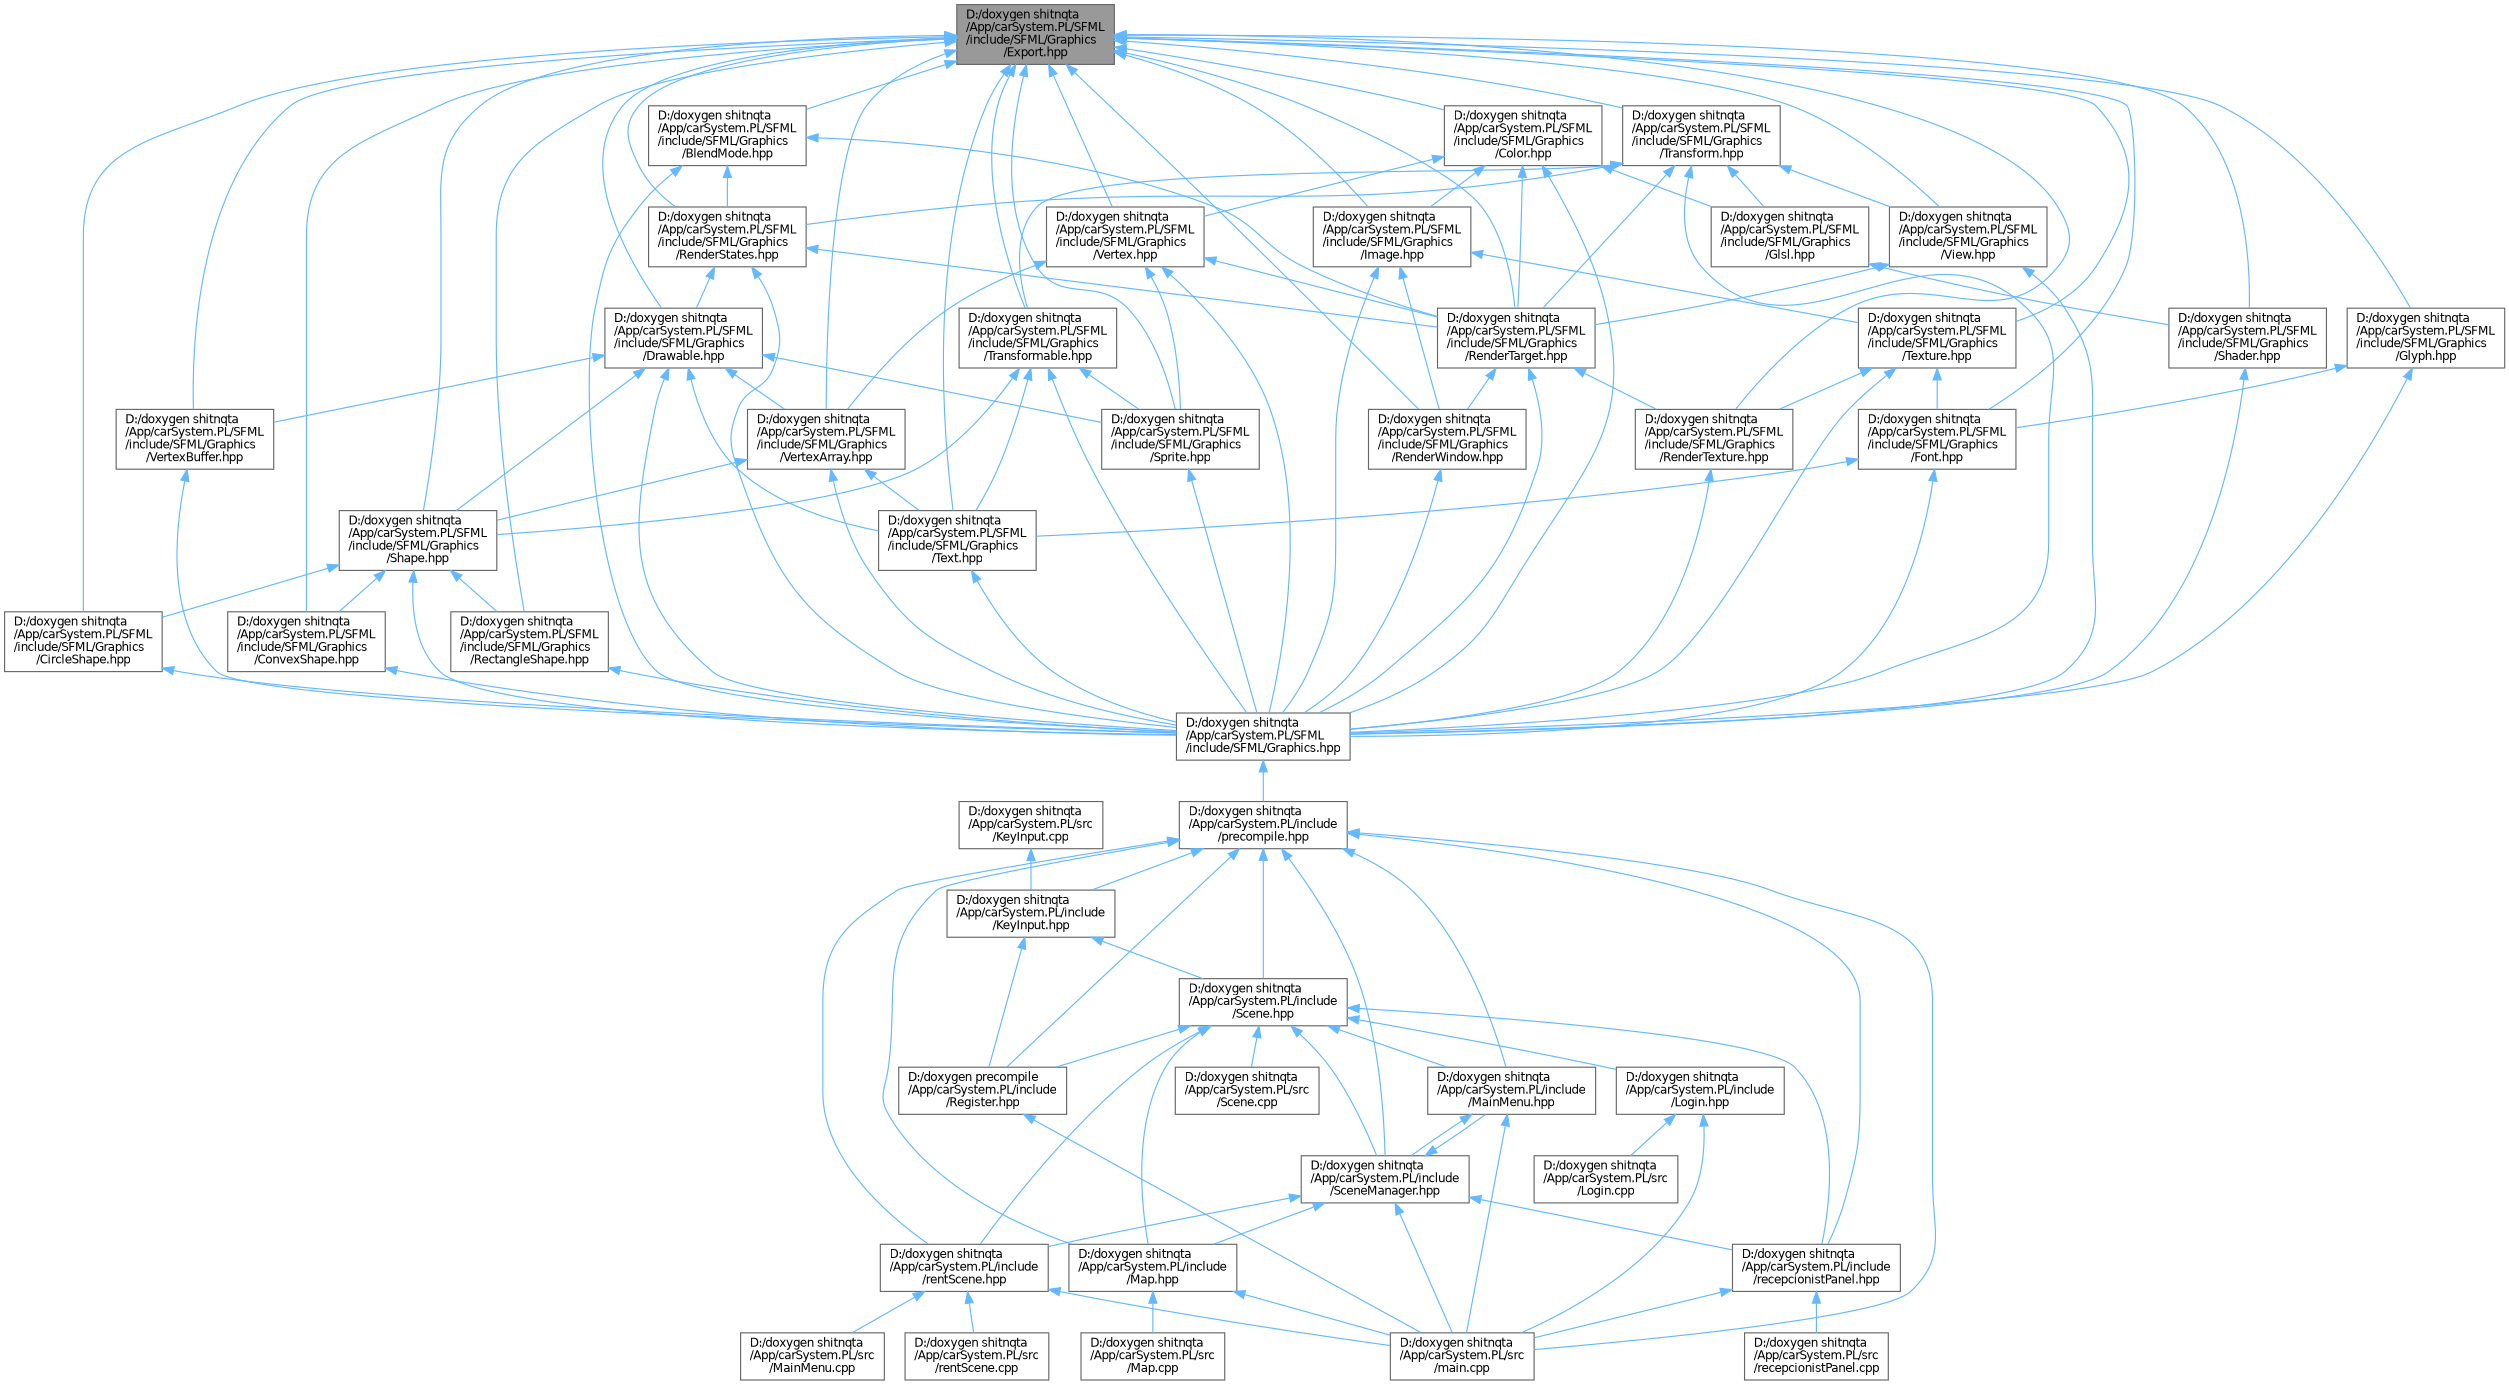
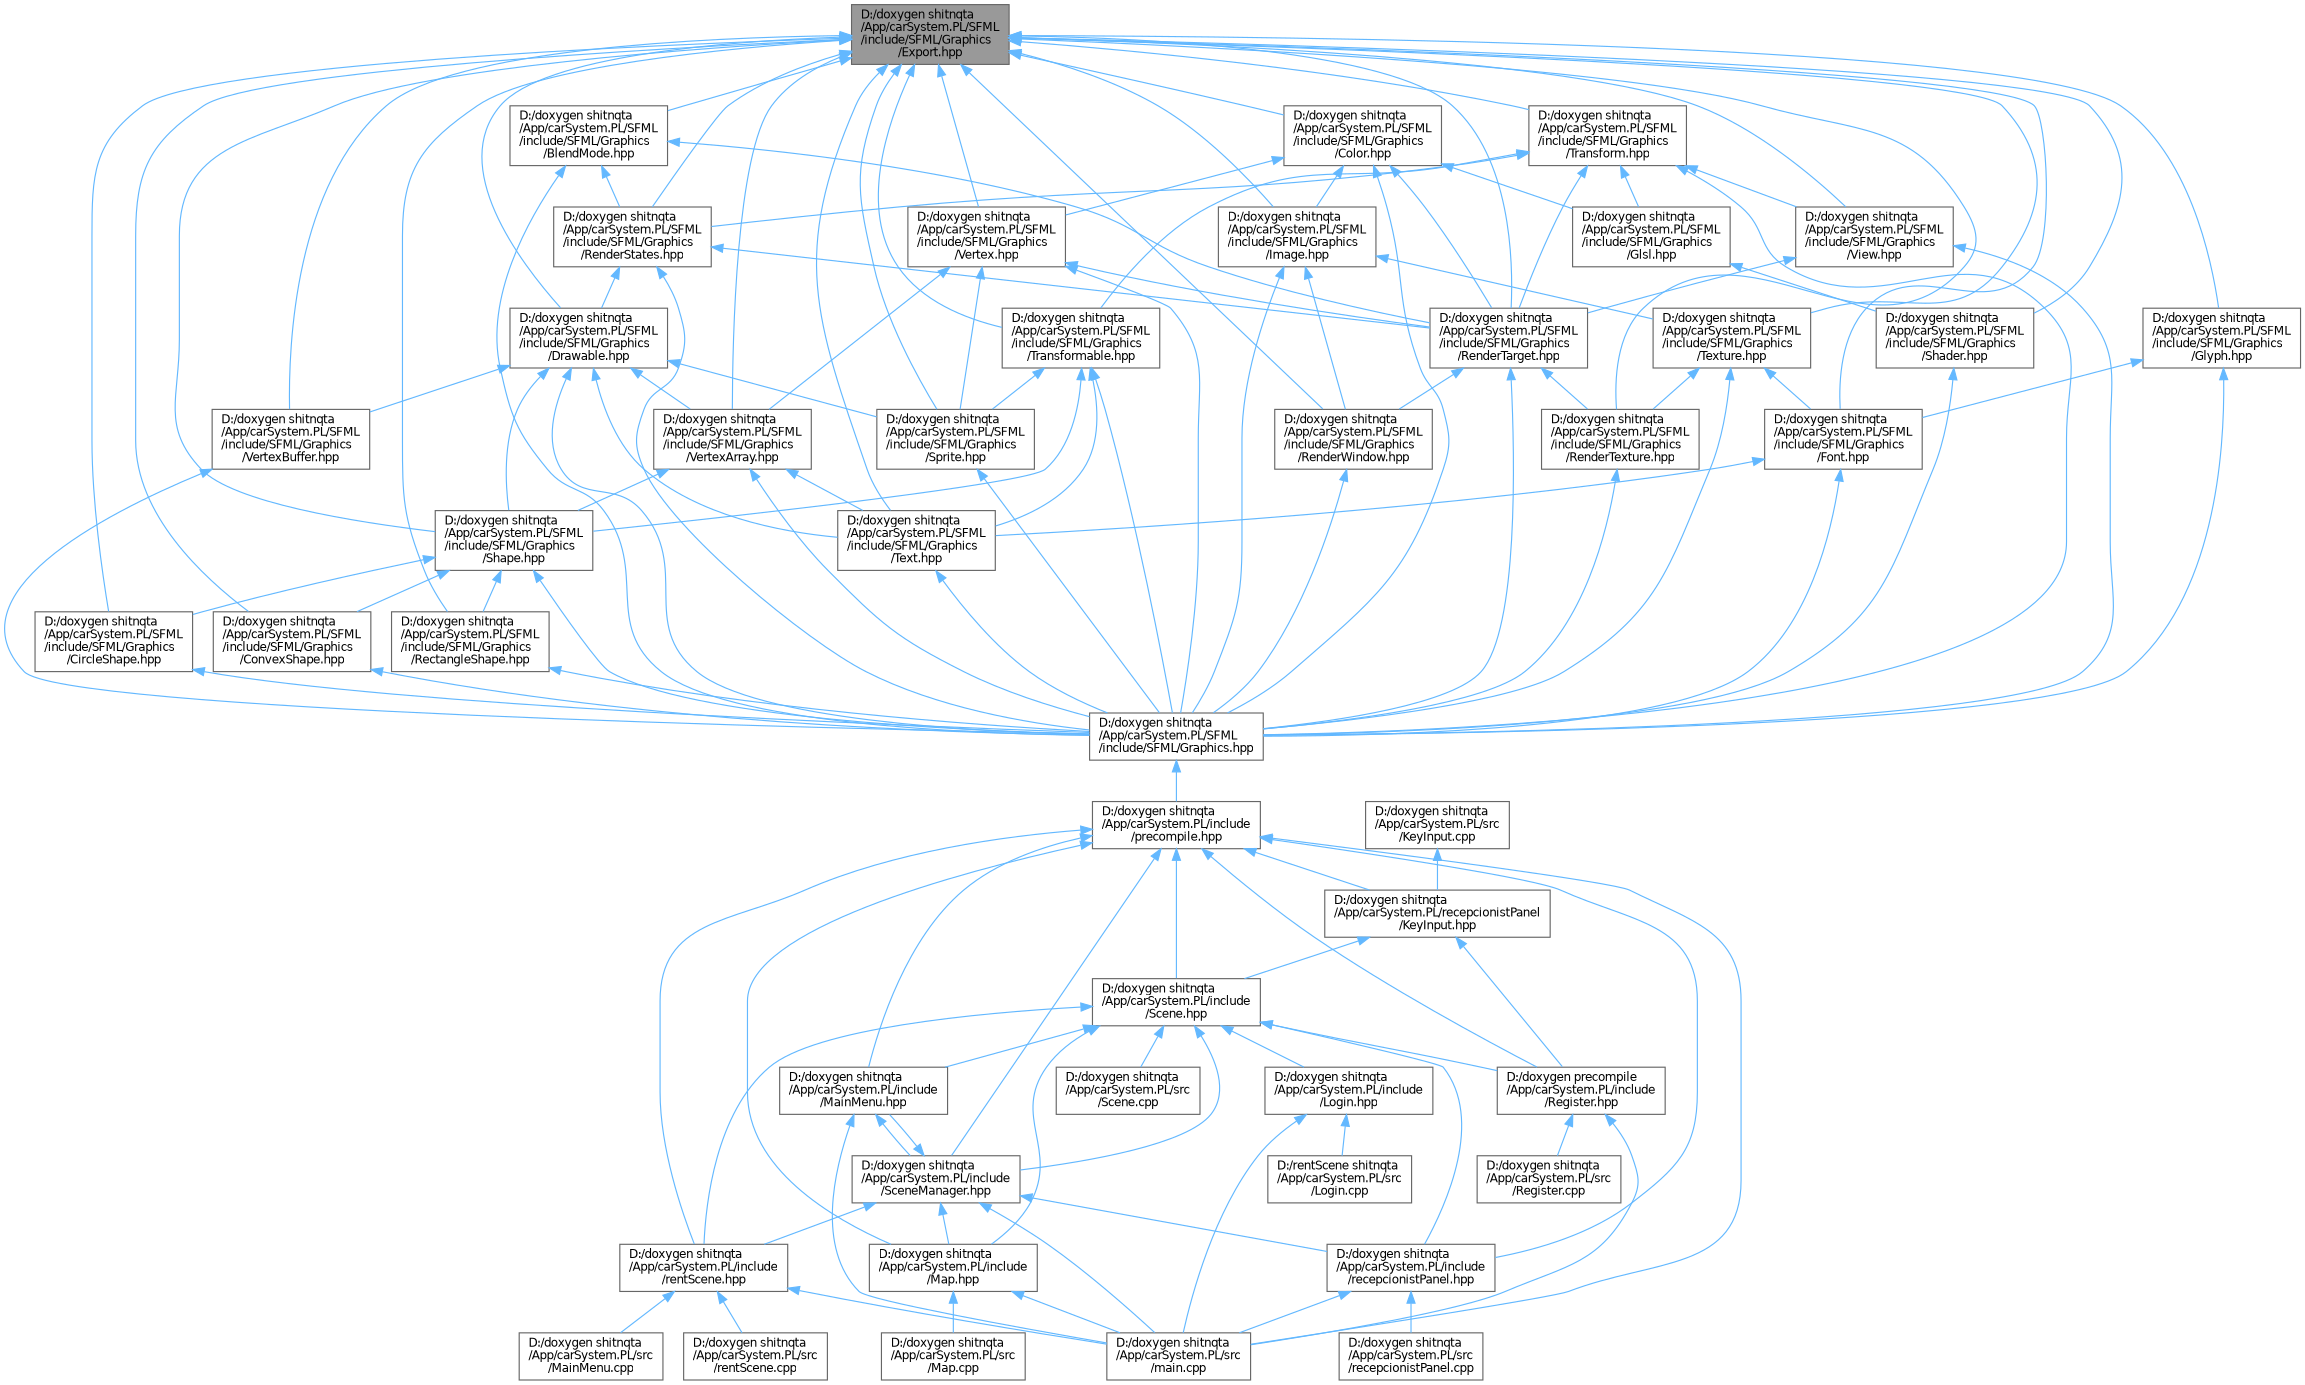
(1031, 914) -> (1438, 914)
none -> (1549, 1179)
(1606, 1179) -> (1340, 1179)
